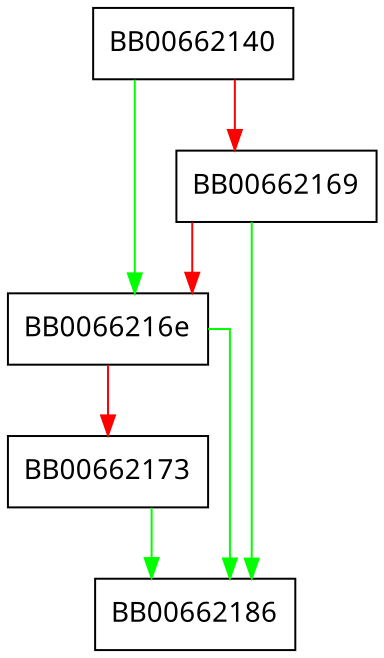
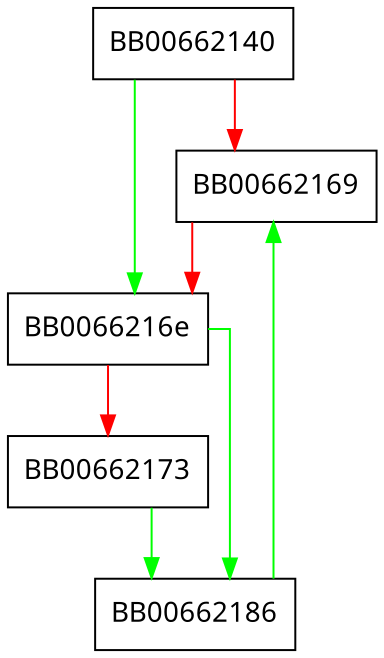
(252, 390) -> (274, 410)
